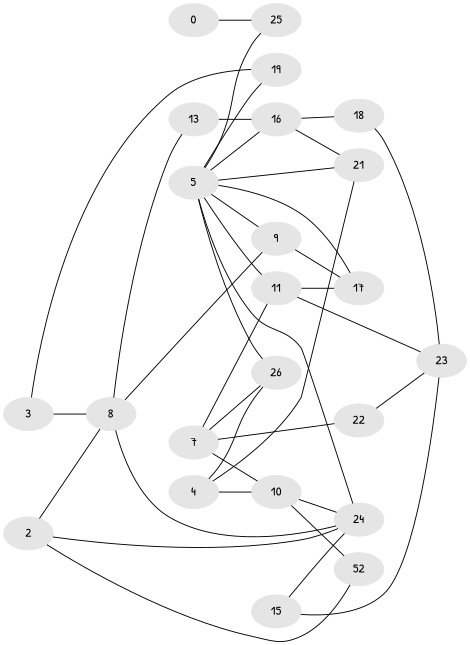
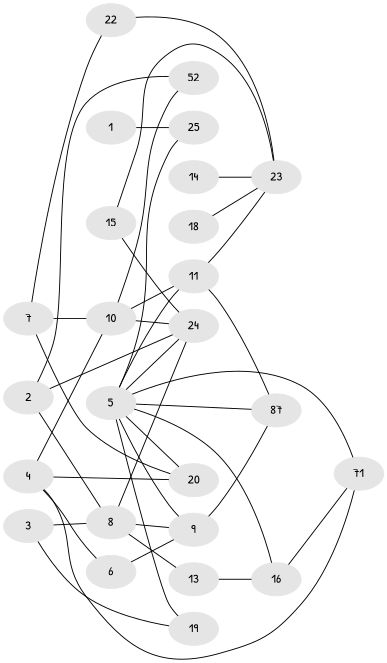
(194, 20) -> (111, 128)
(318, 118) -> none
(359, 165) -> (359, 474)
none -> (194, 177)
(359, 288) -> (276, 410)
(235, 365) -> (152, 297)
(276, 373) -> (194, 480)
none -> (111, 572)
